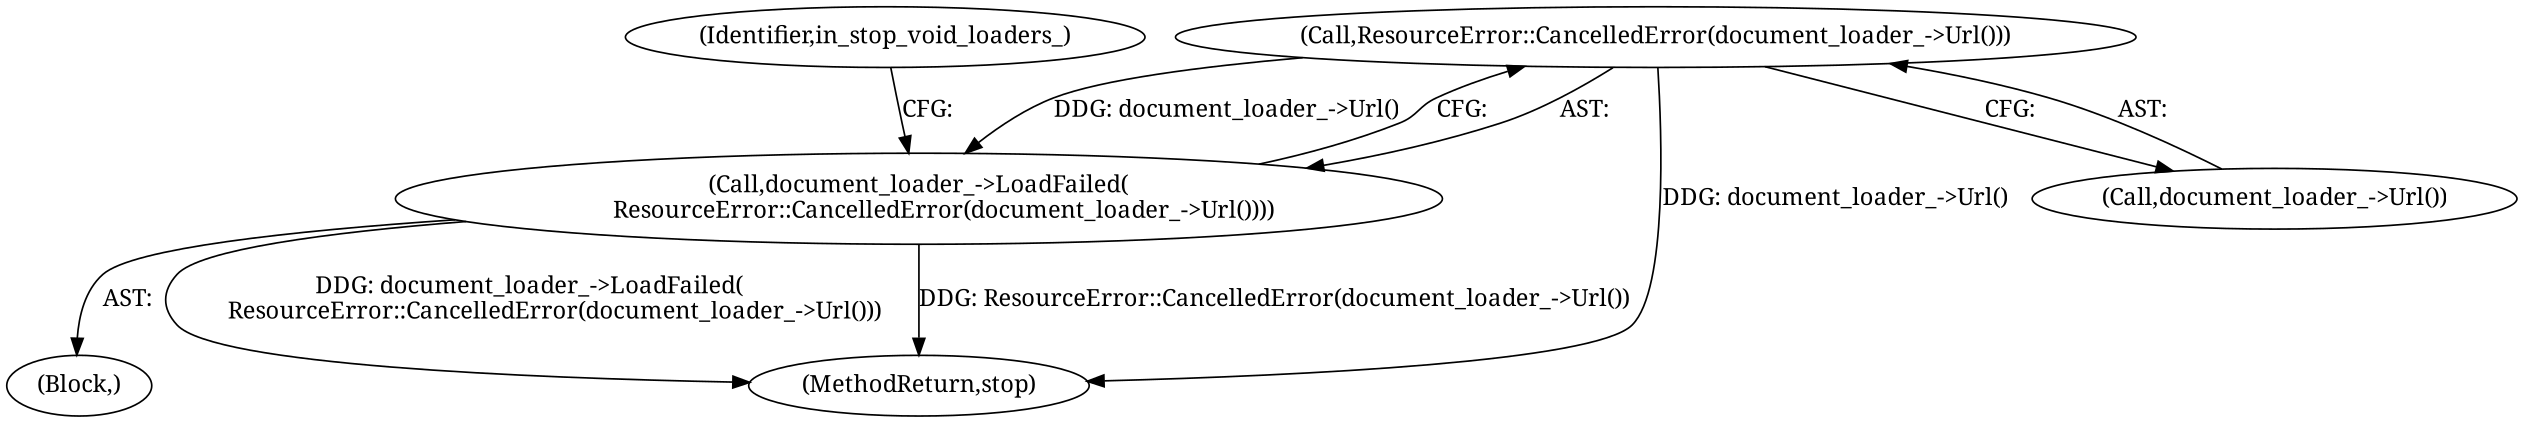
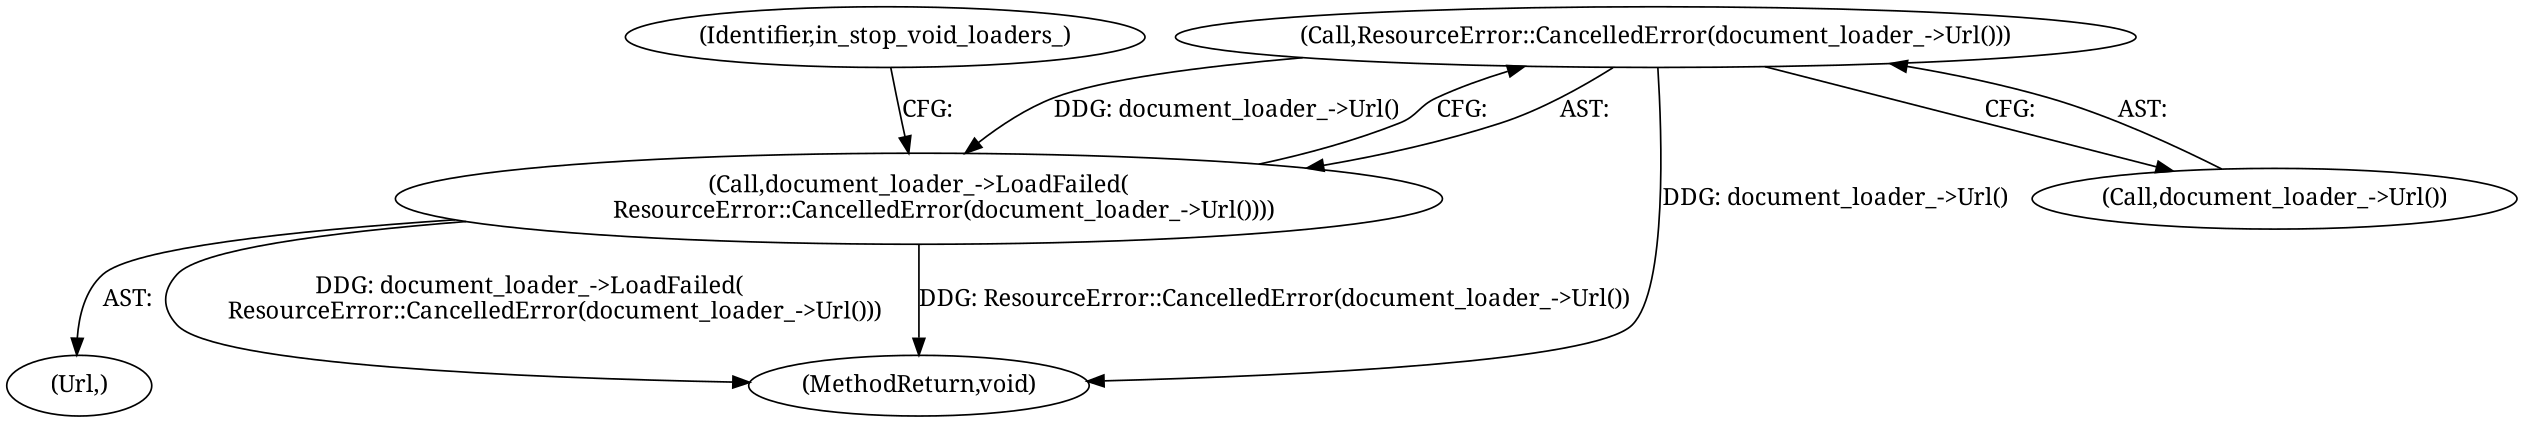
(79, 386) -> (79, 386)
(919, 386) -> (919, 386)
